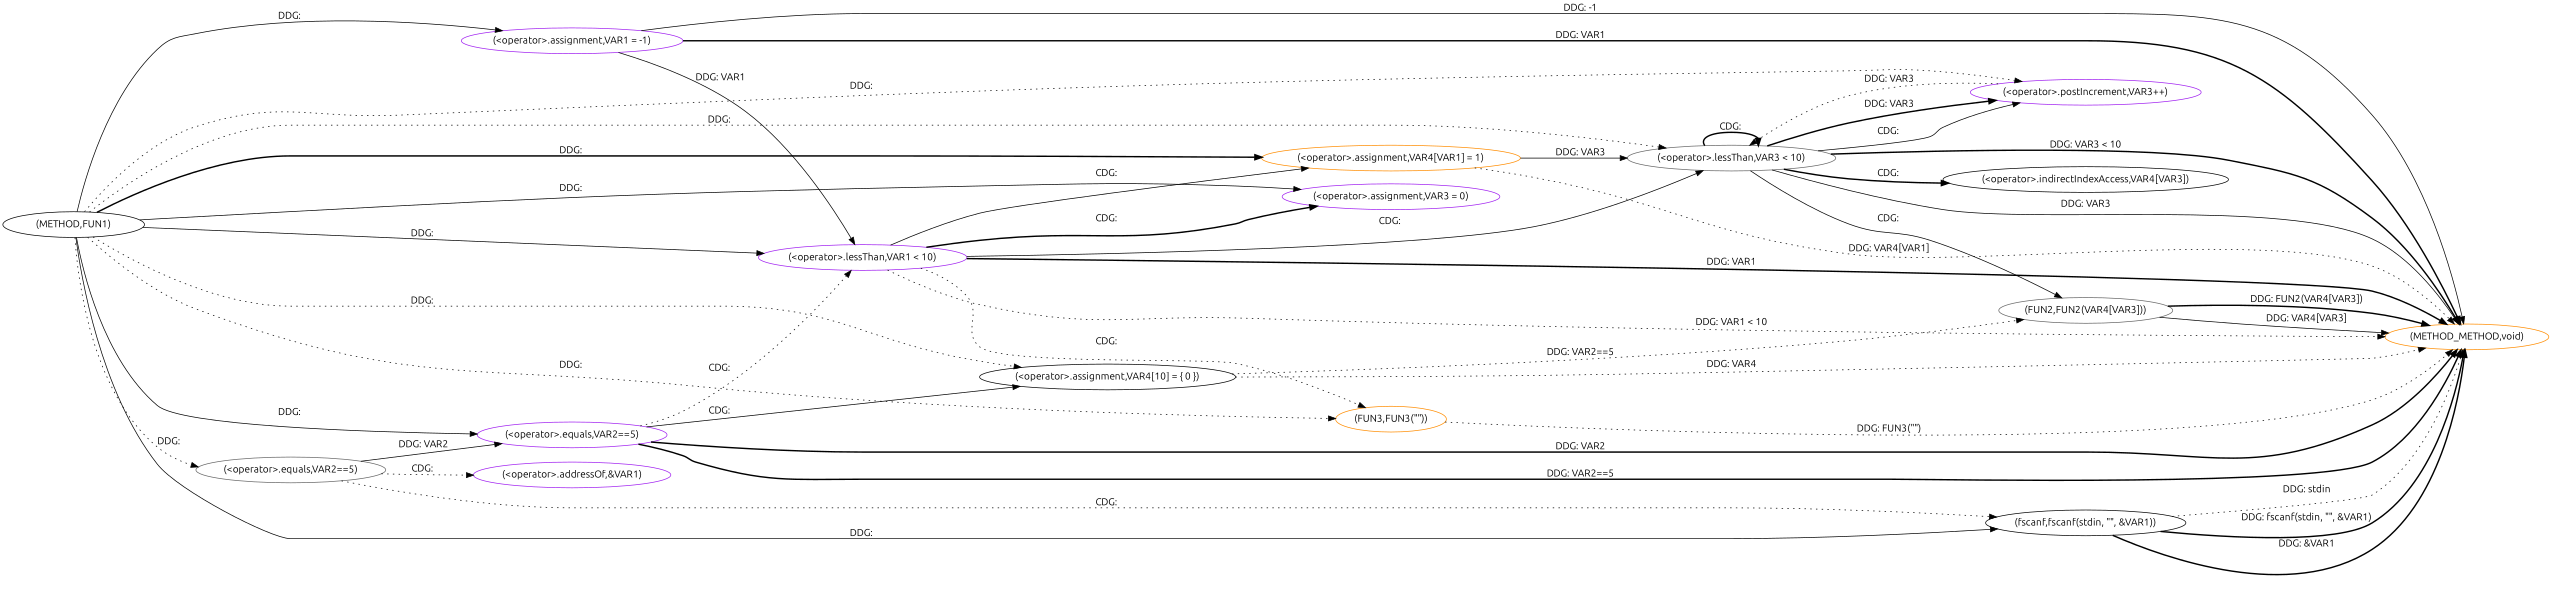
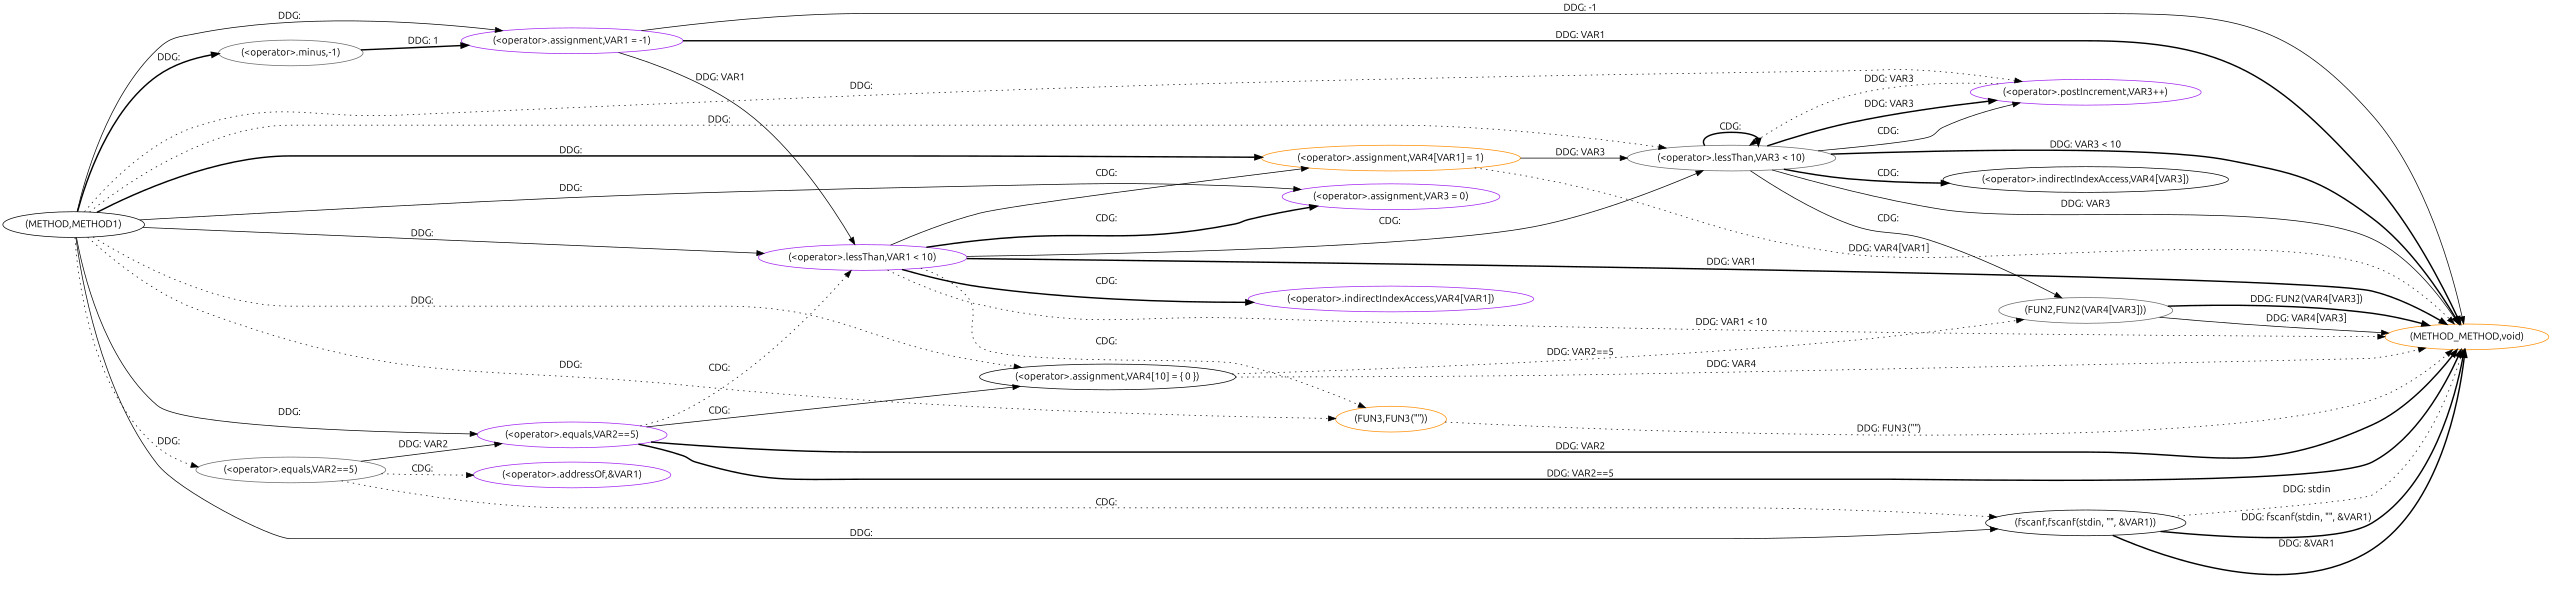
none -> (291, 53)
(74, 225) -> (74, 225)
none -> (1391, 299)
